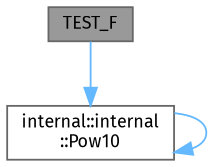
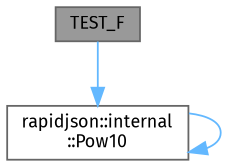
(91, 133) -> (98, 133)
